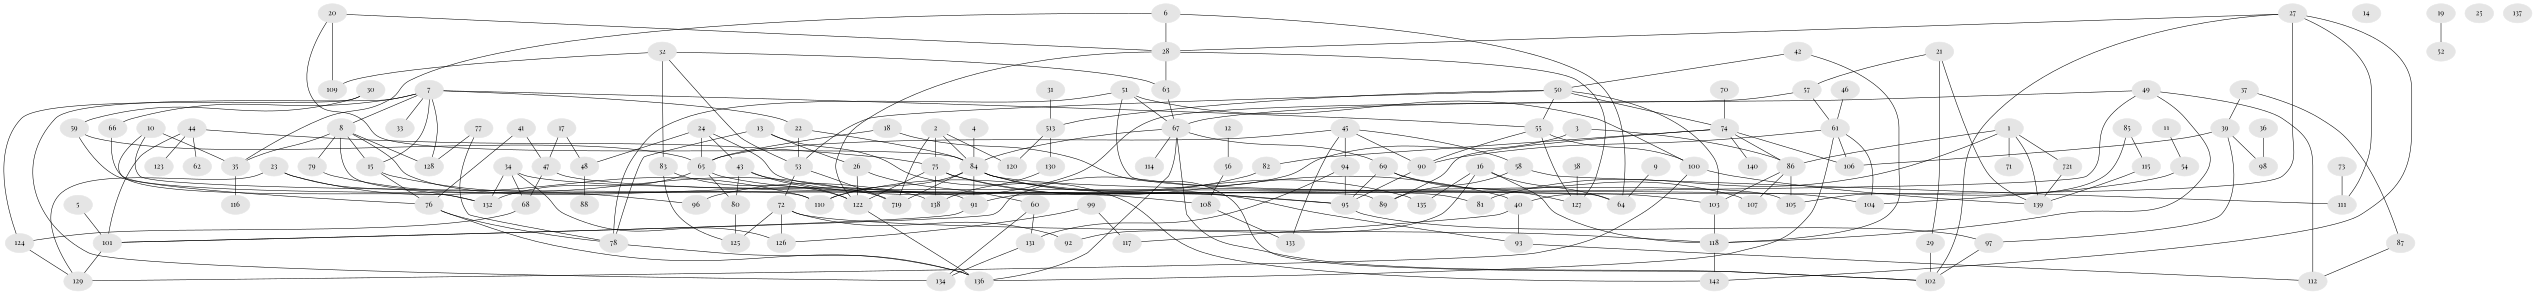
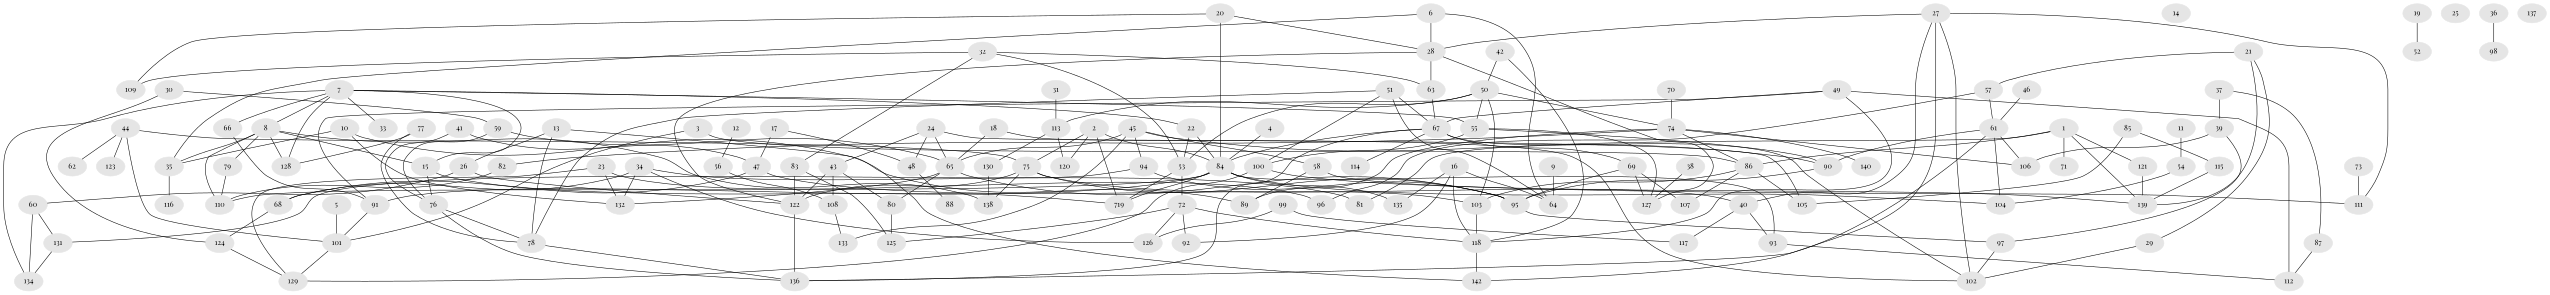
(1050, 128) -> (1056, 128)
(2244, 147) -> none
(2068, 166) -> (2143, 166)
